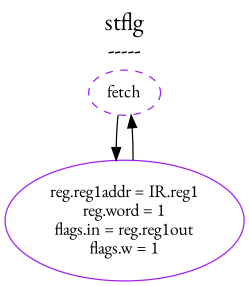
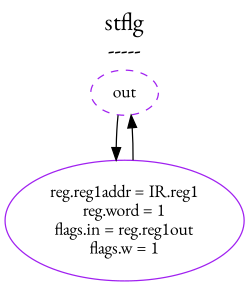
(125, 93) -> (125, 93)
